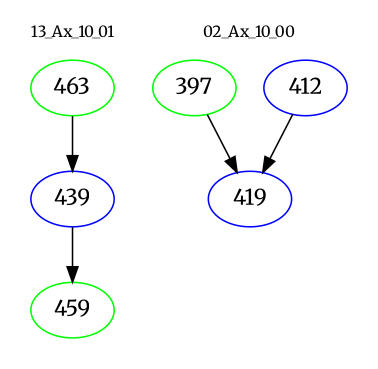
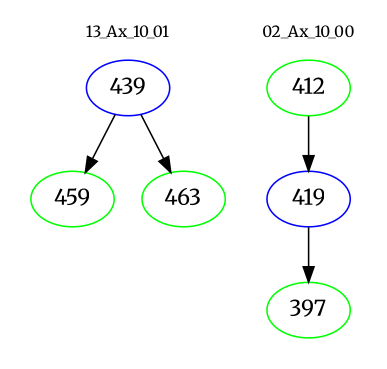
(306, 88) -> (309, 88)
(73, 136) -> (152, 137)
(219, 137) -> (309, 247)
